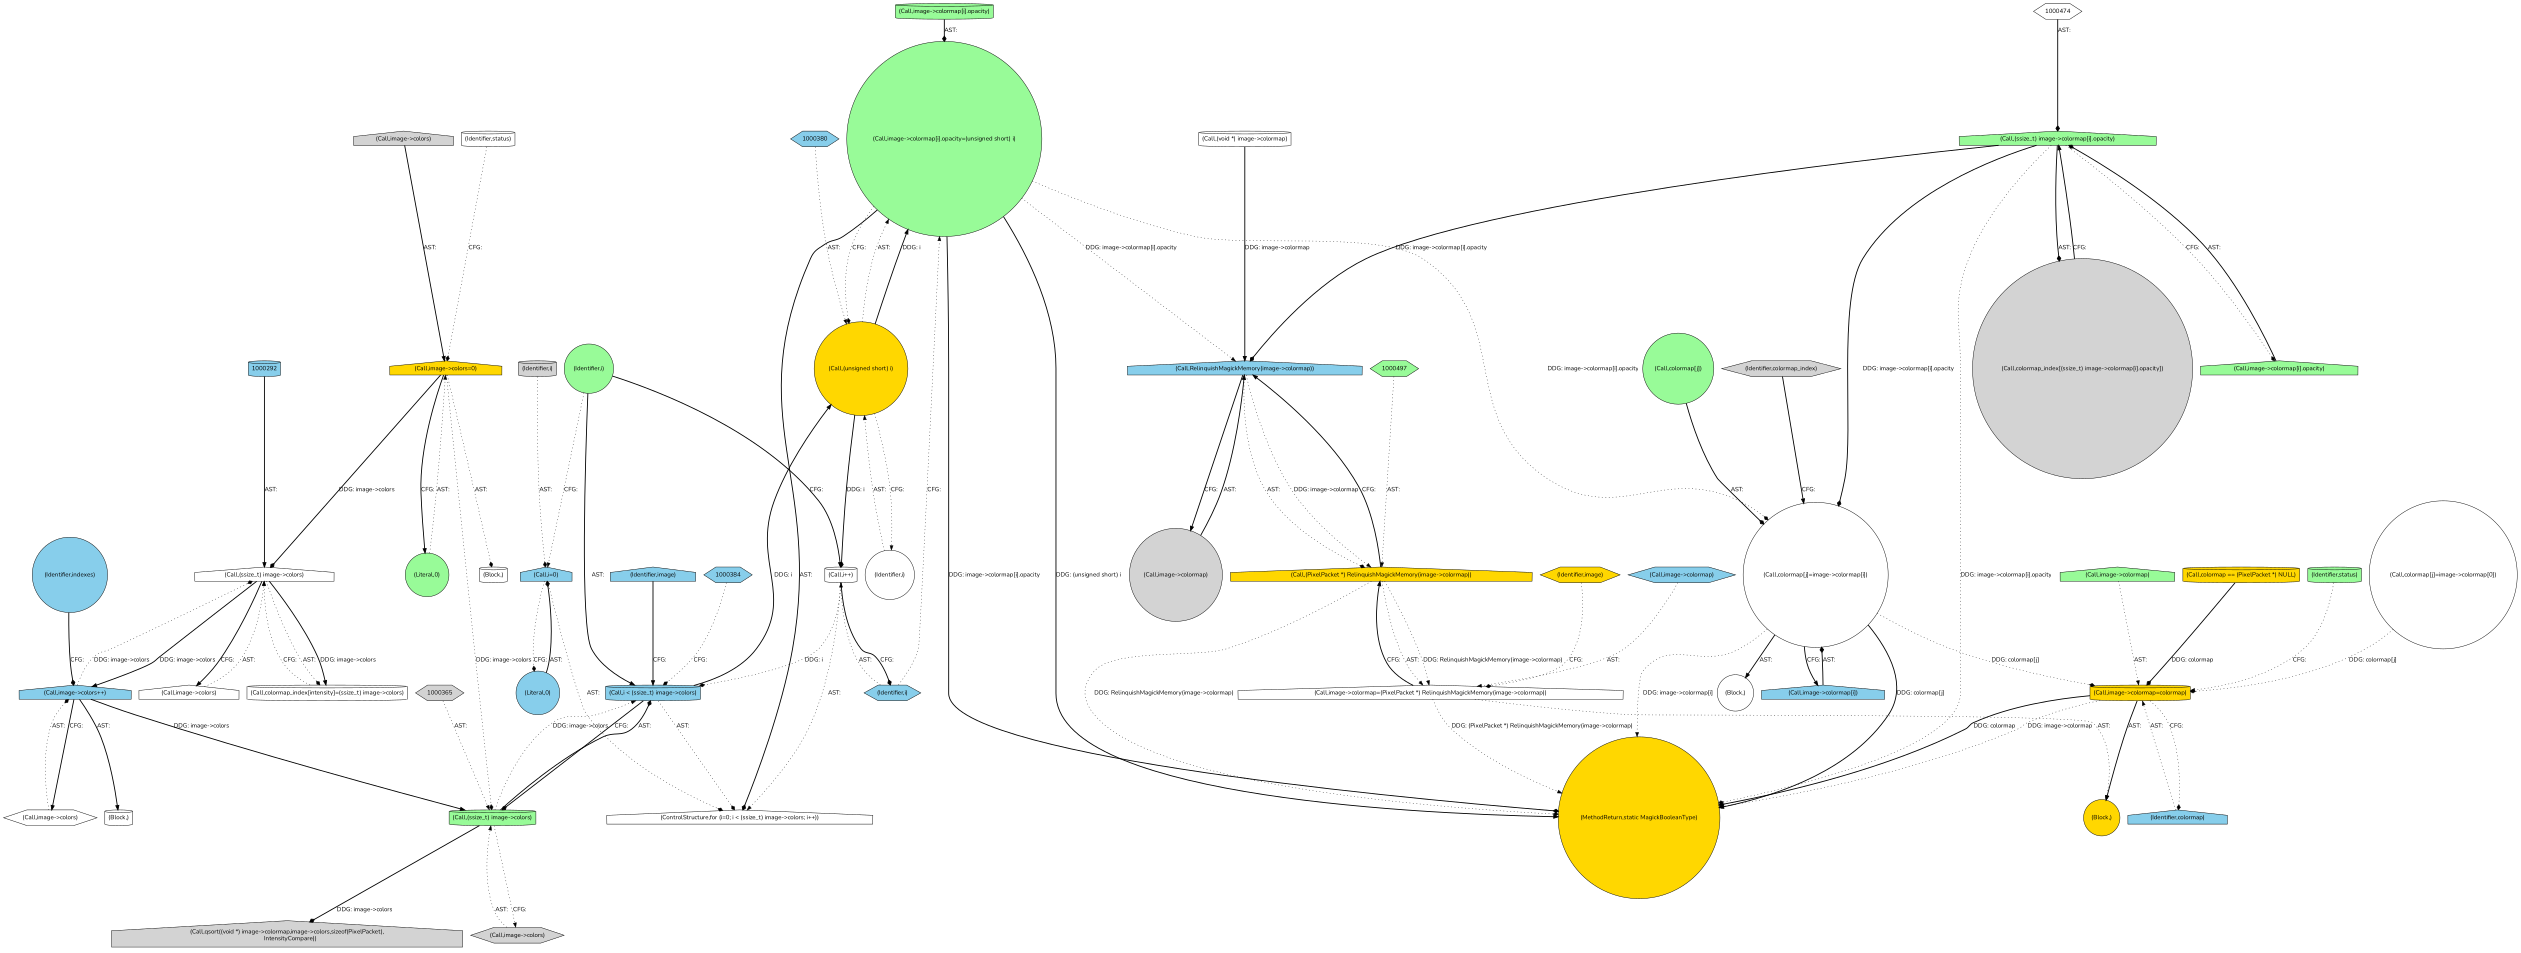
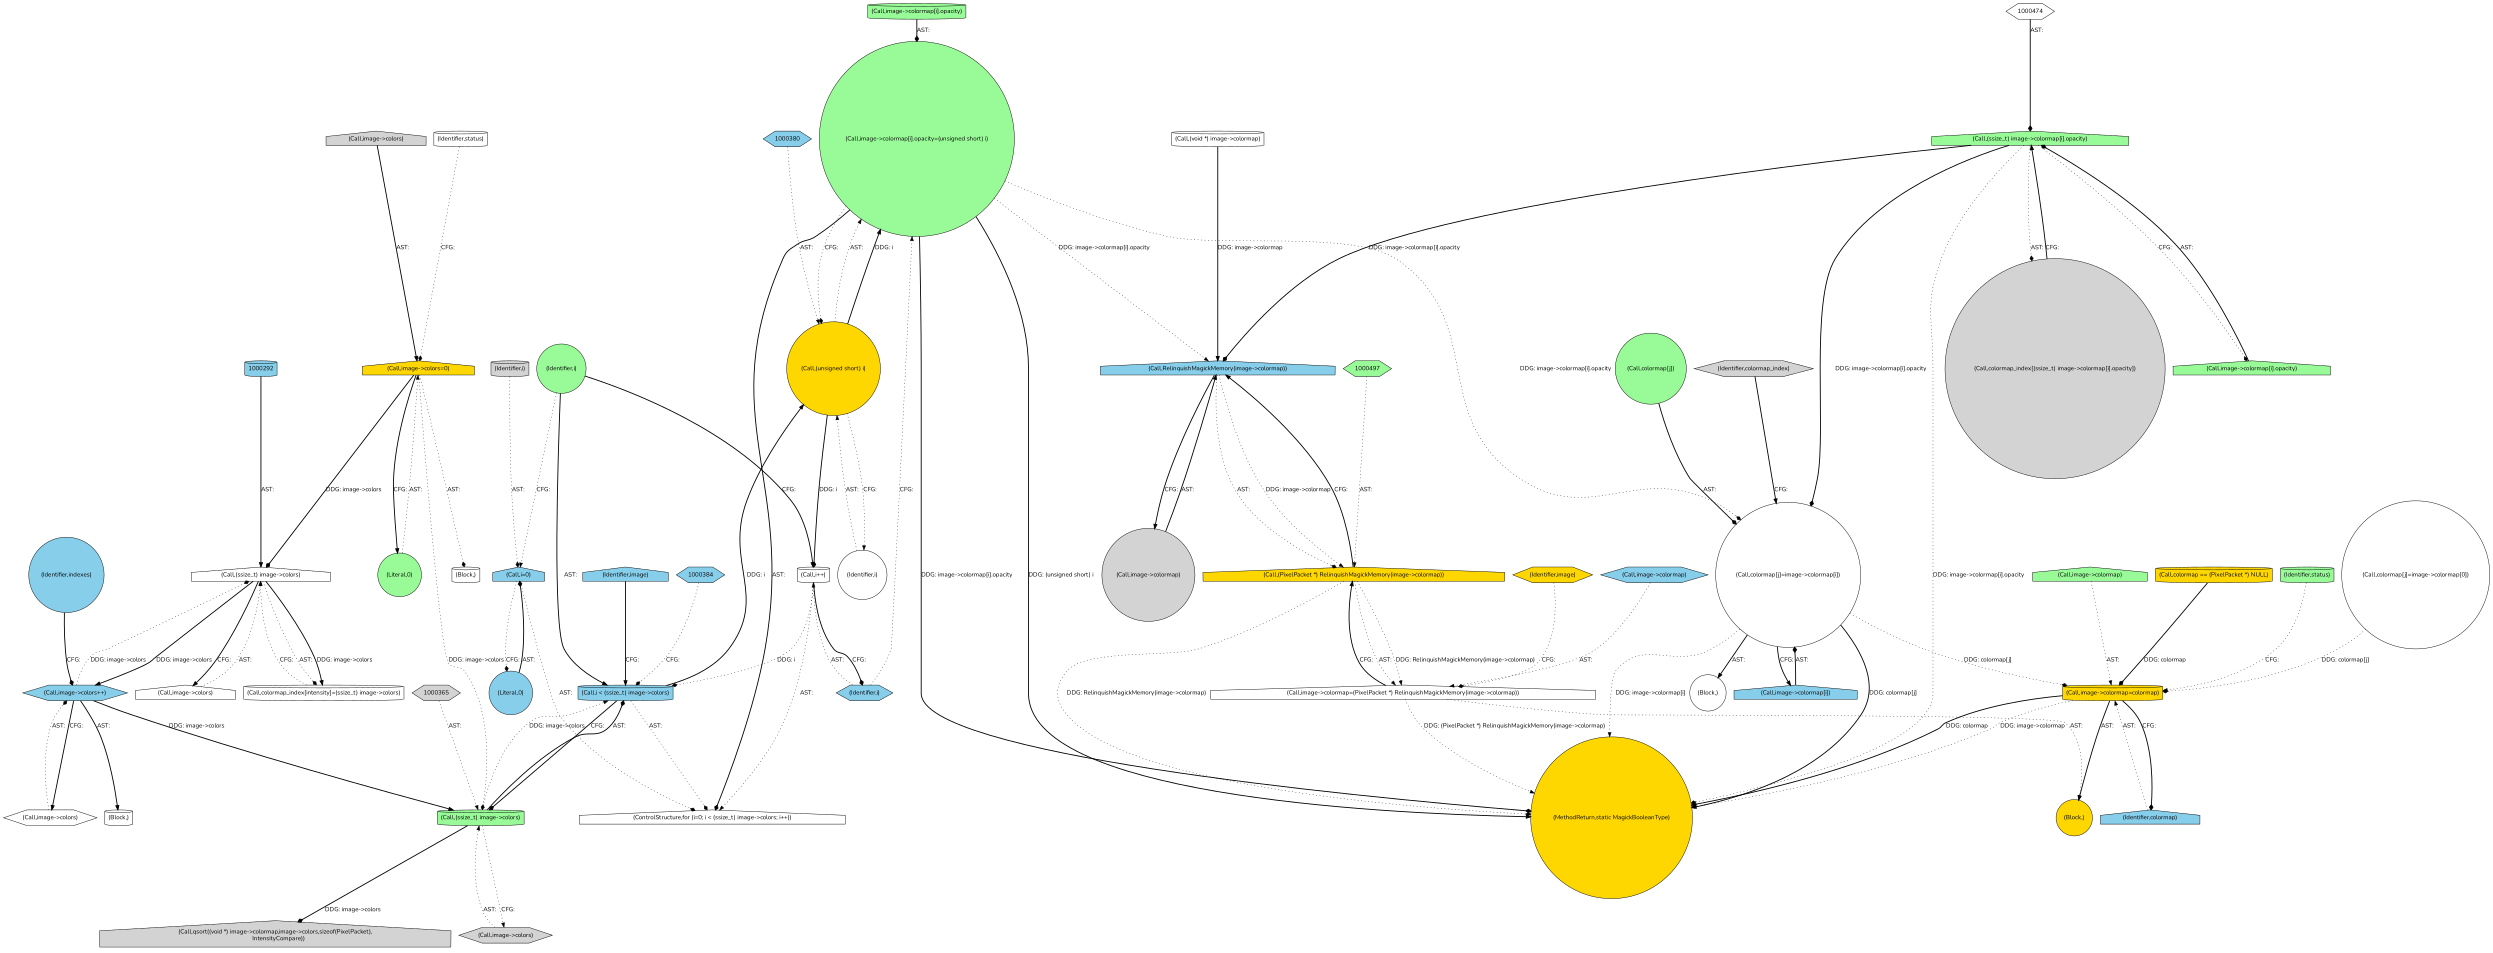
(2056, 201) -> (2028, 201)
(75, 693) -> (75, 693)
(2176, 749) -> (2149, 749)
